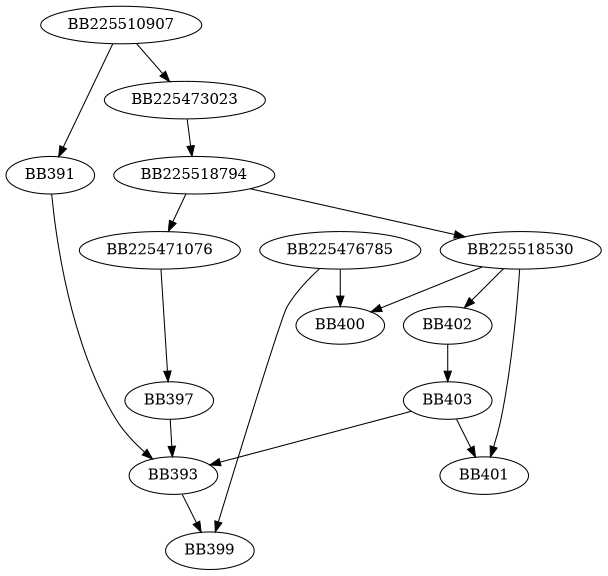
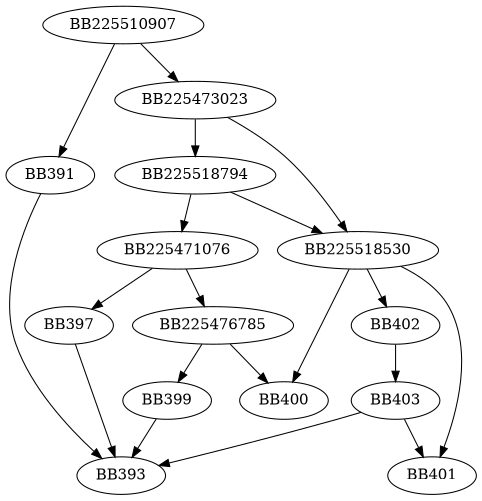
none -> (291, 162)
none -> (193, 283)
(189, 509) -> (147, 434)
